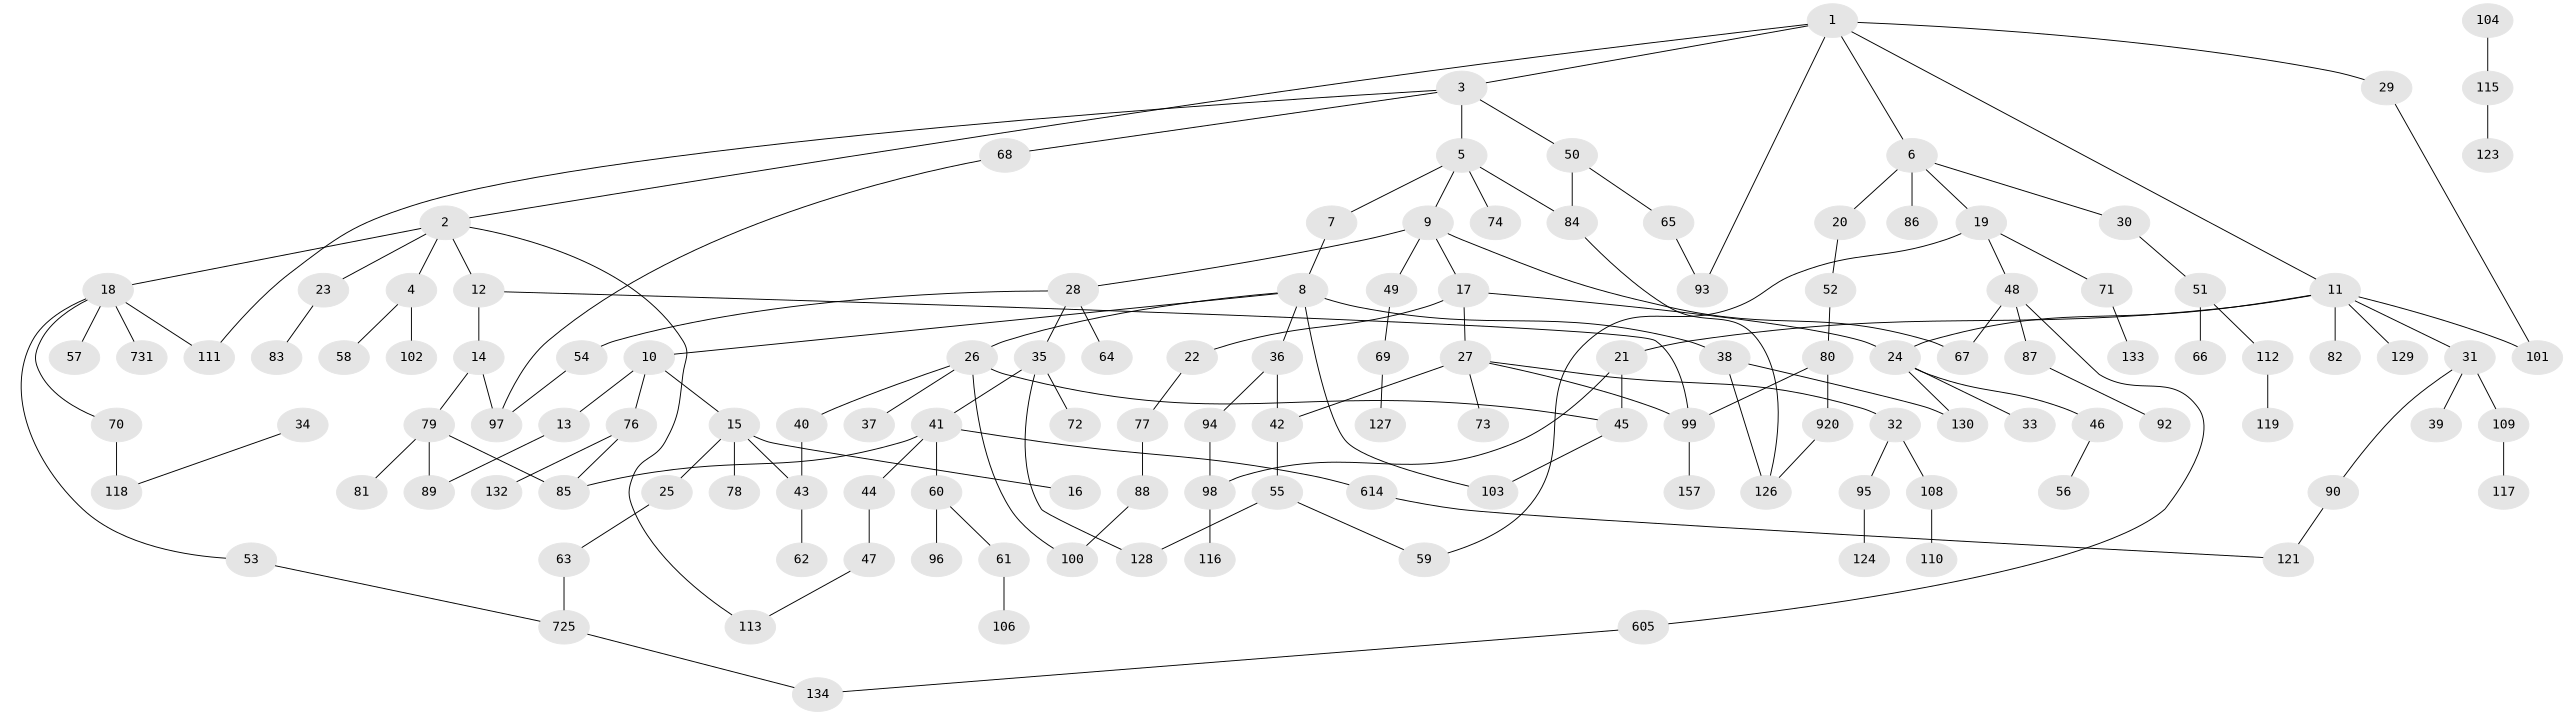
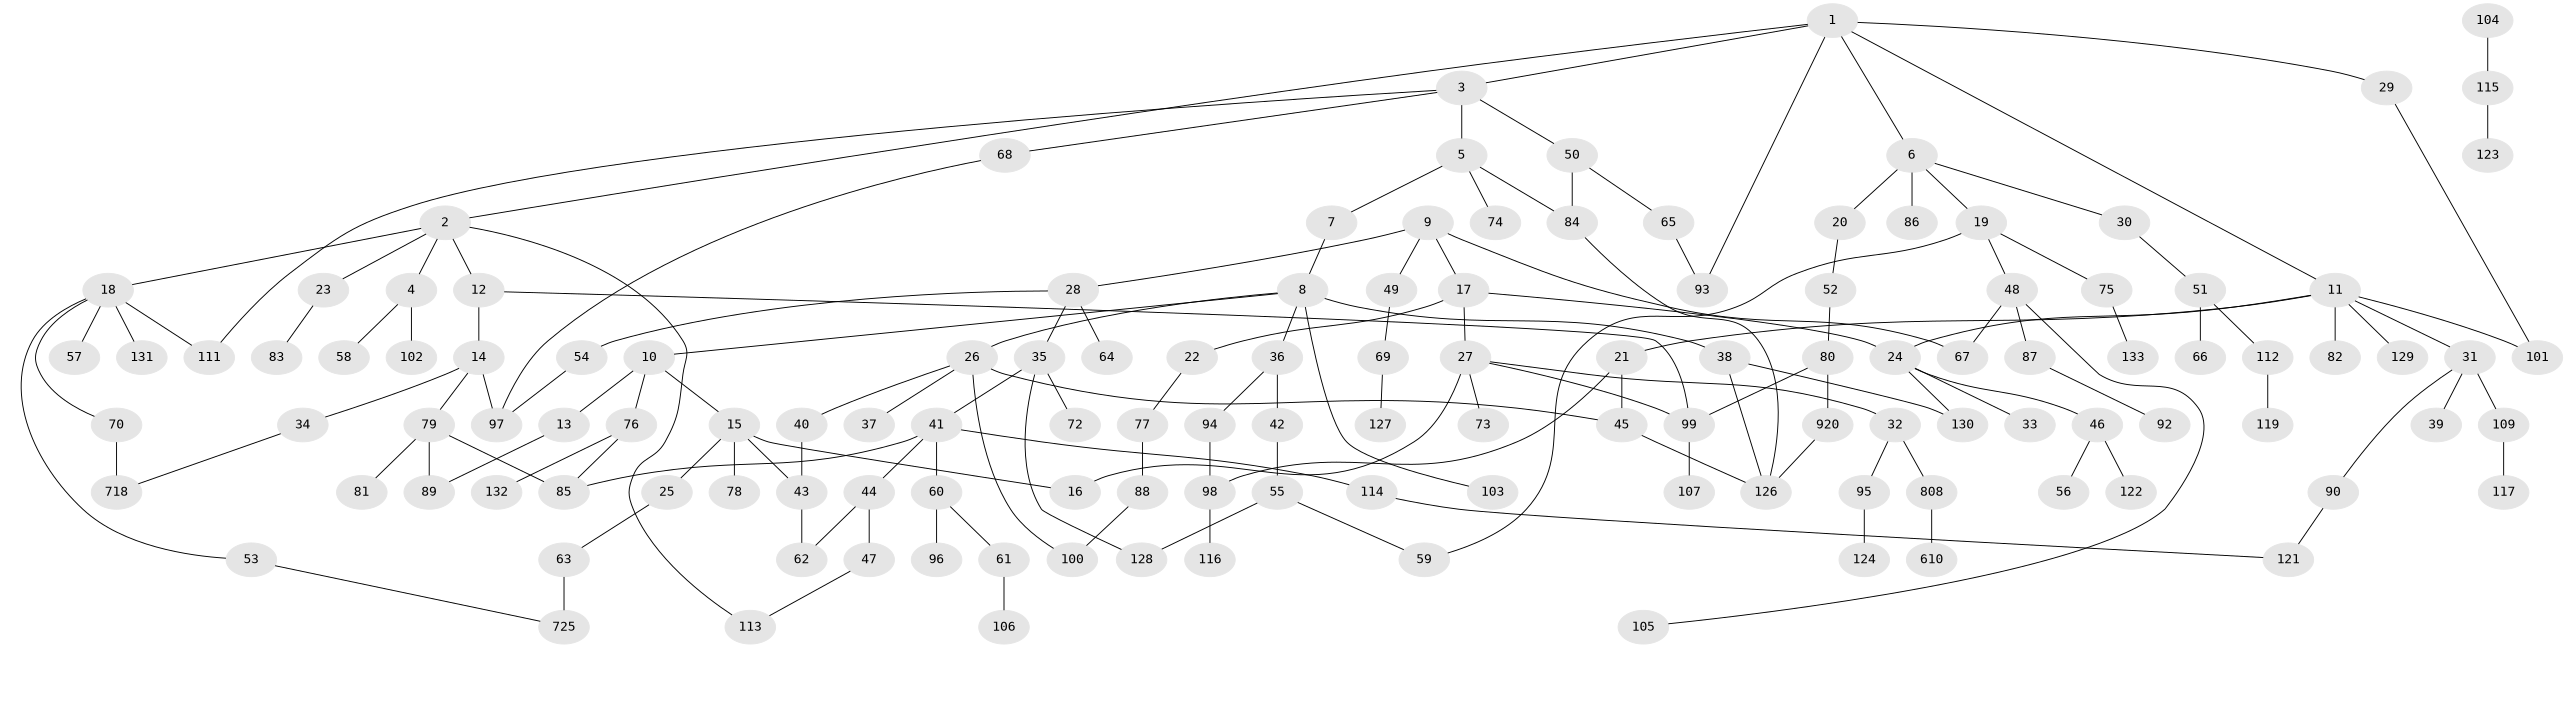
(1445, 189) -> none
(2107, 290) -> (2107, 290)
(142, 358) -> (142, 358)
(1371, 391) -> (1329, 473)
none -> (393, 394)
(1557, 459) -> (1696, 460)
(117, 492) -> (117, 492)
(1372, 492) -> (1372, 492)
(1689, 492) -> (1689, 492)
(1932, 492) -> (1932, 492)
none -> (2131, 492)
none -> (836, 526)
(1932, 560) -> (1932, 560)
(1643, 627) -> (1643, 627)
(818, 695) -> none
